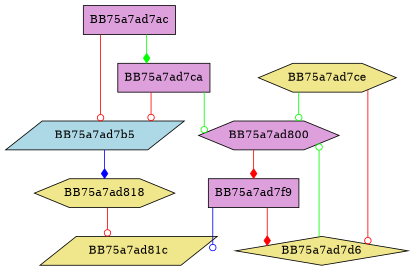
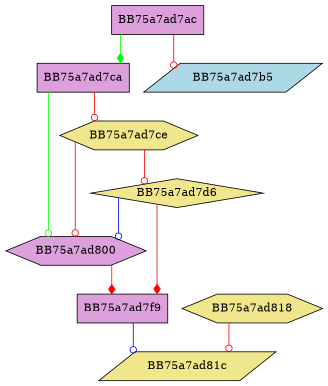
(151, 103) -> (94, 103)
(299, 103) -> (75, 186)
(105, 159) -> none
(319, 193) -> (119, 216)
(267, 222) -> (157, 244)
